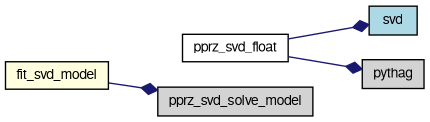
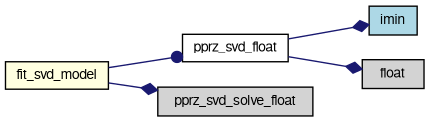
(393, 21) -> (393, 21)
none -> (140, 63)
(393, 74) -> (393, 74)
(235, 102) -> (235, 102)
